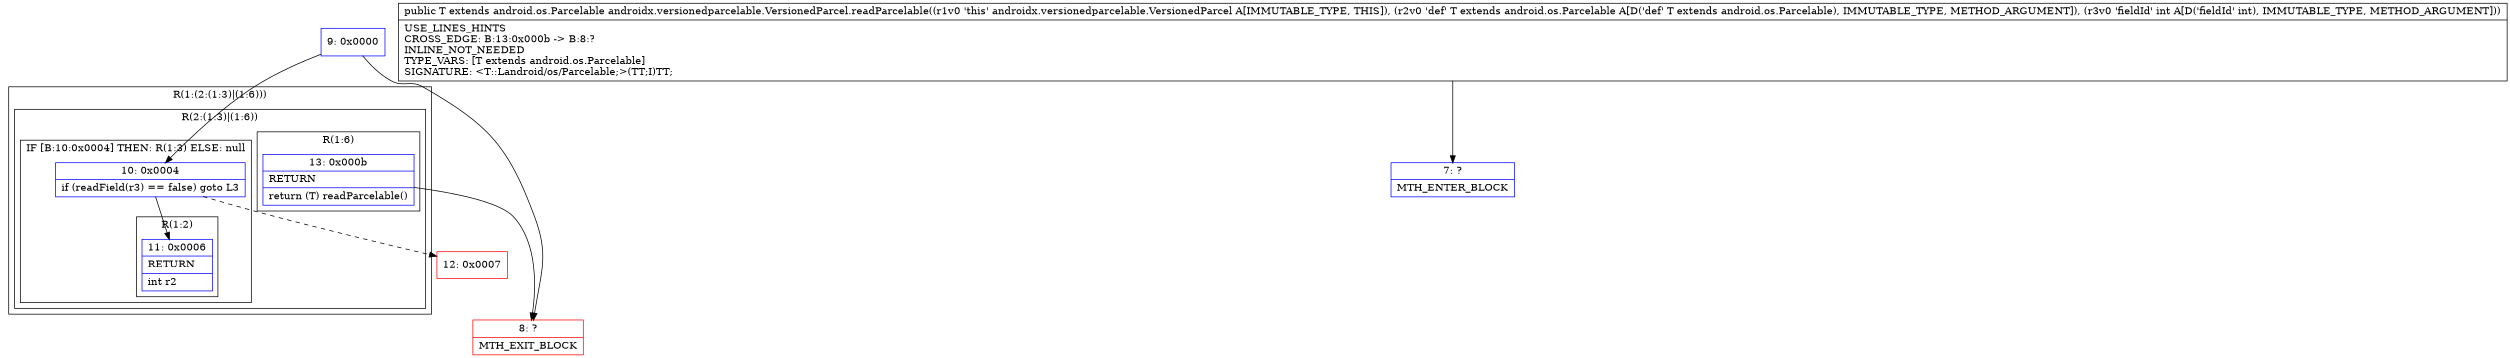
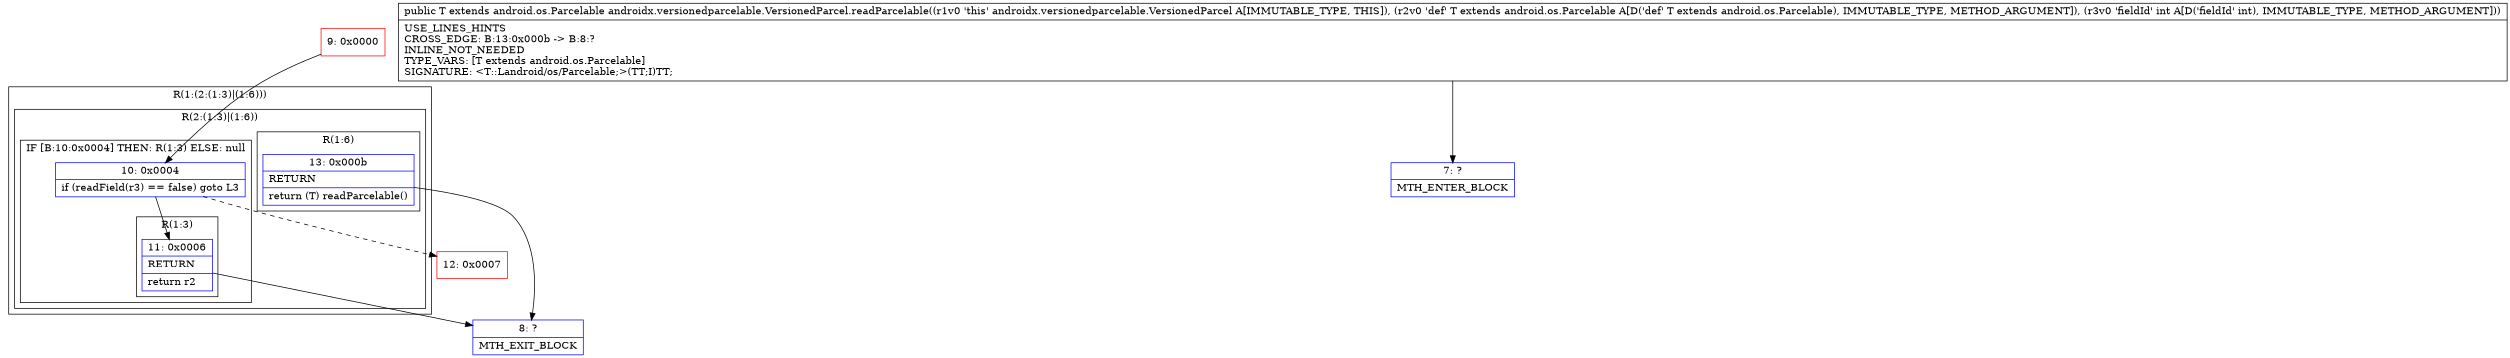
(353, 42) -> (353, 42)
(502, 150) -> (339, 299)
(177, 225) -> (177, 225)
(162, 282) -> (172, 282)
(528, 337) -> (528, 337)
